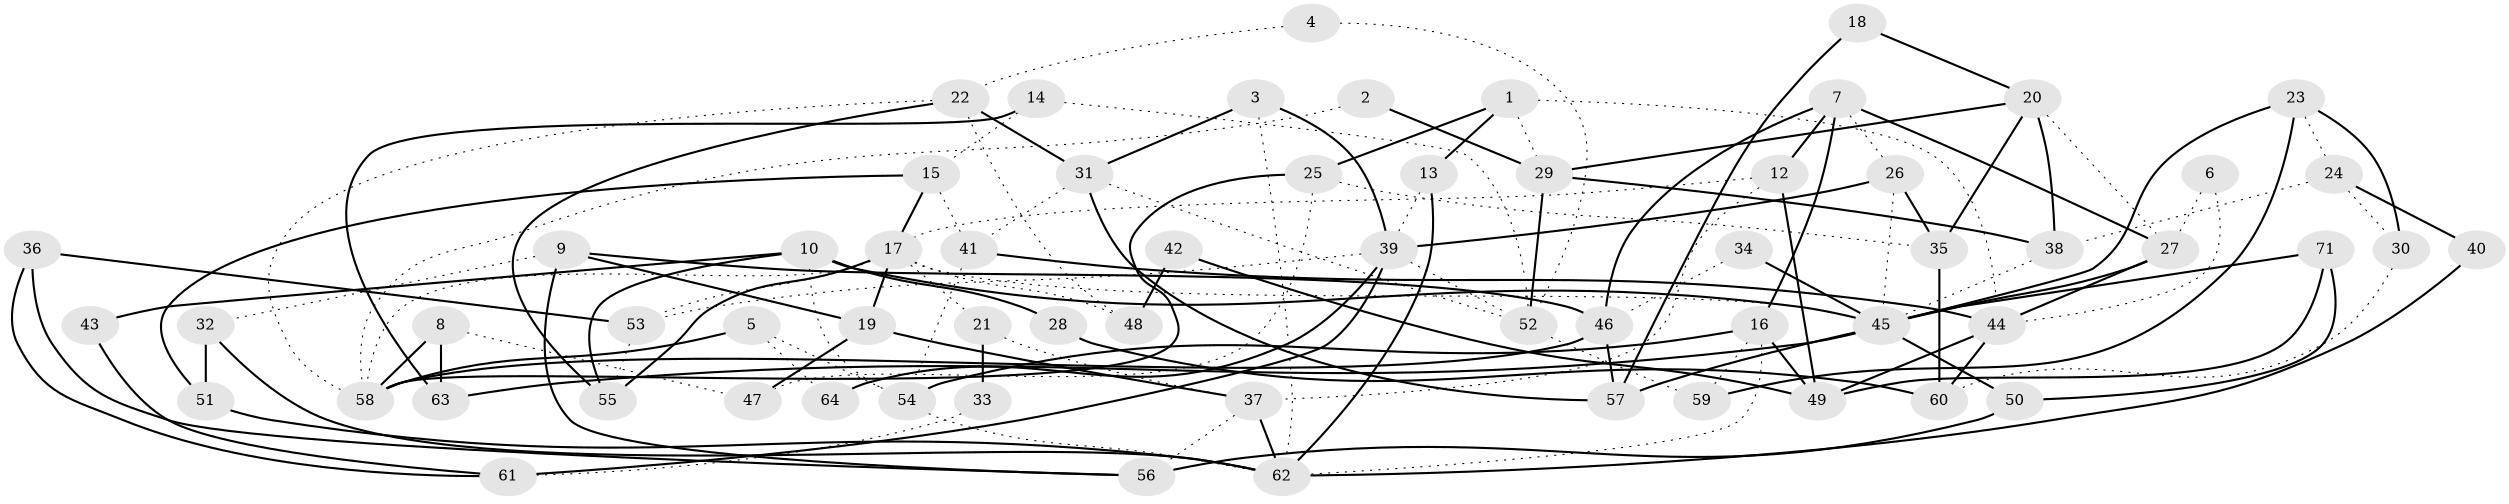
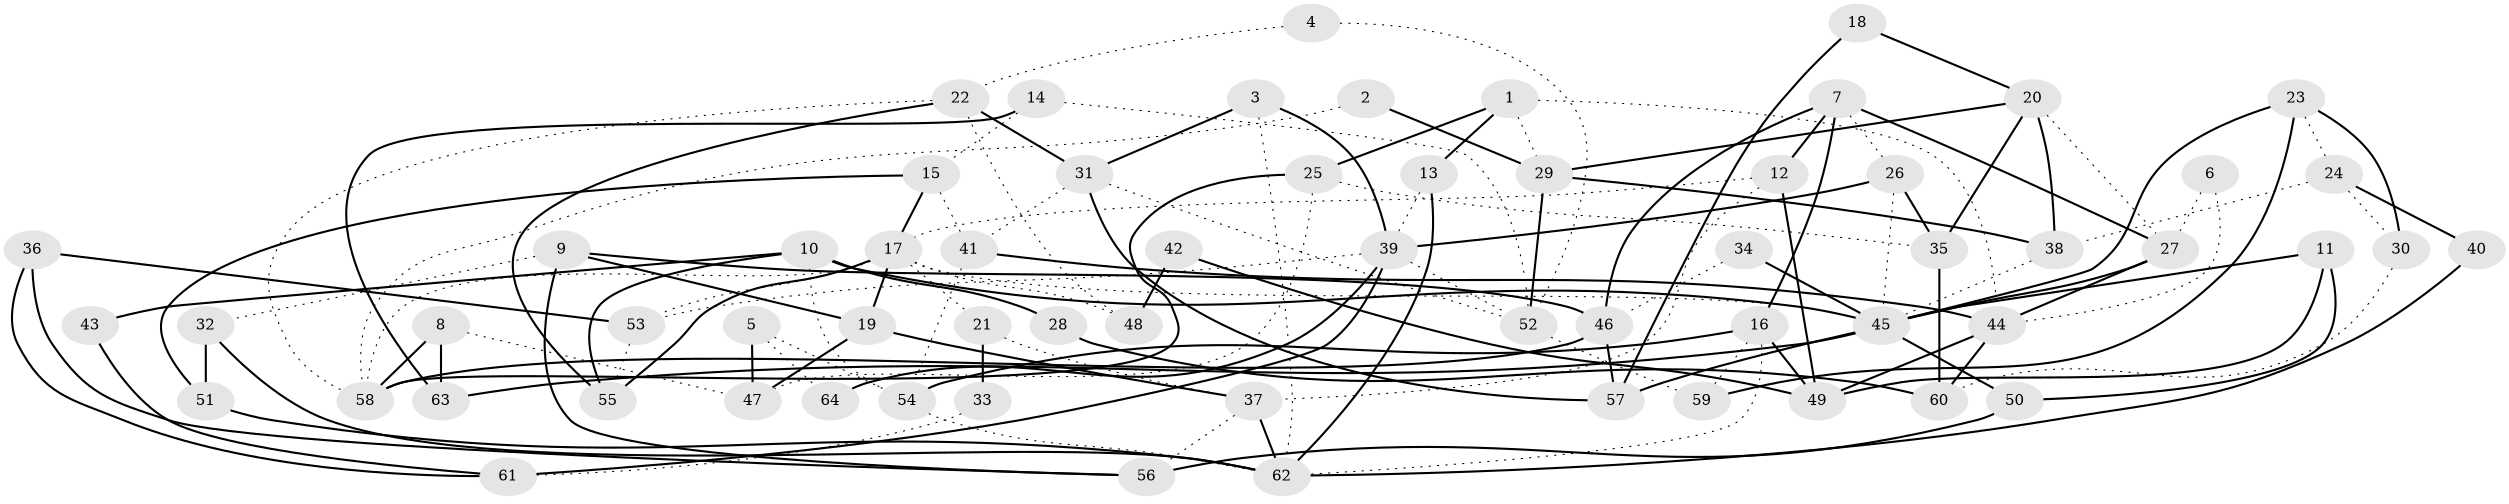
(2326, 250) -> (2326, 250)
(598, 355) -> (752, 363)
